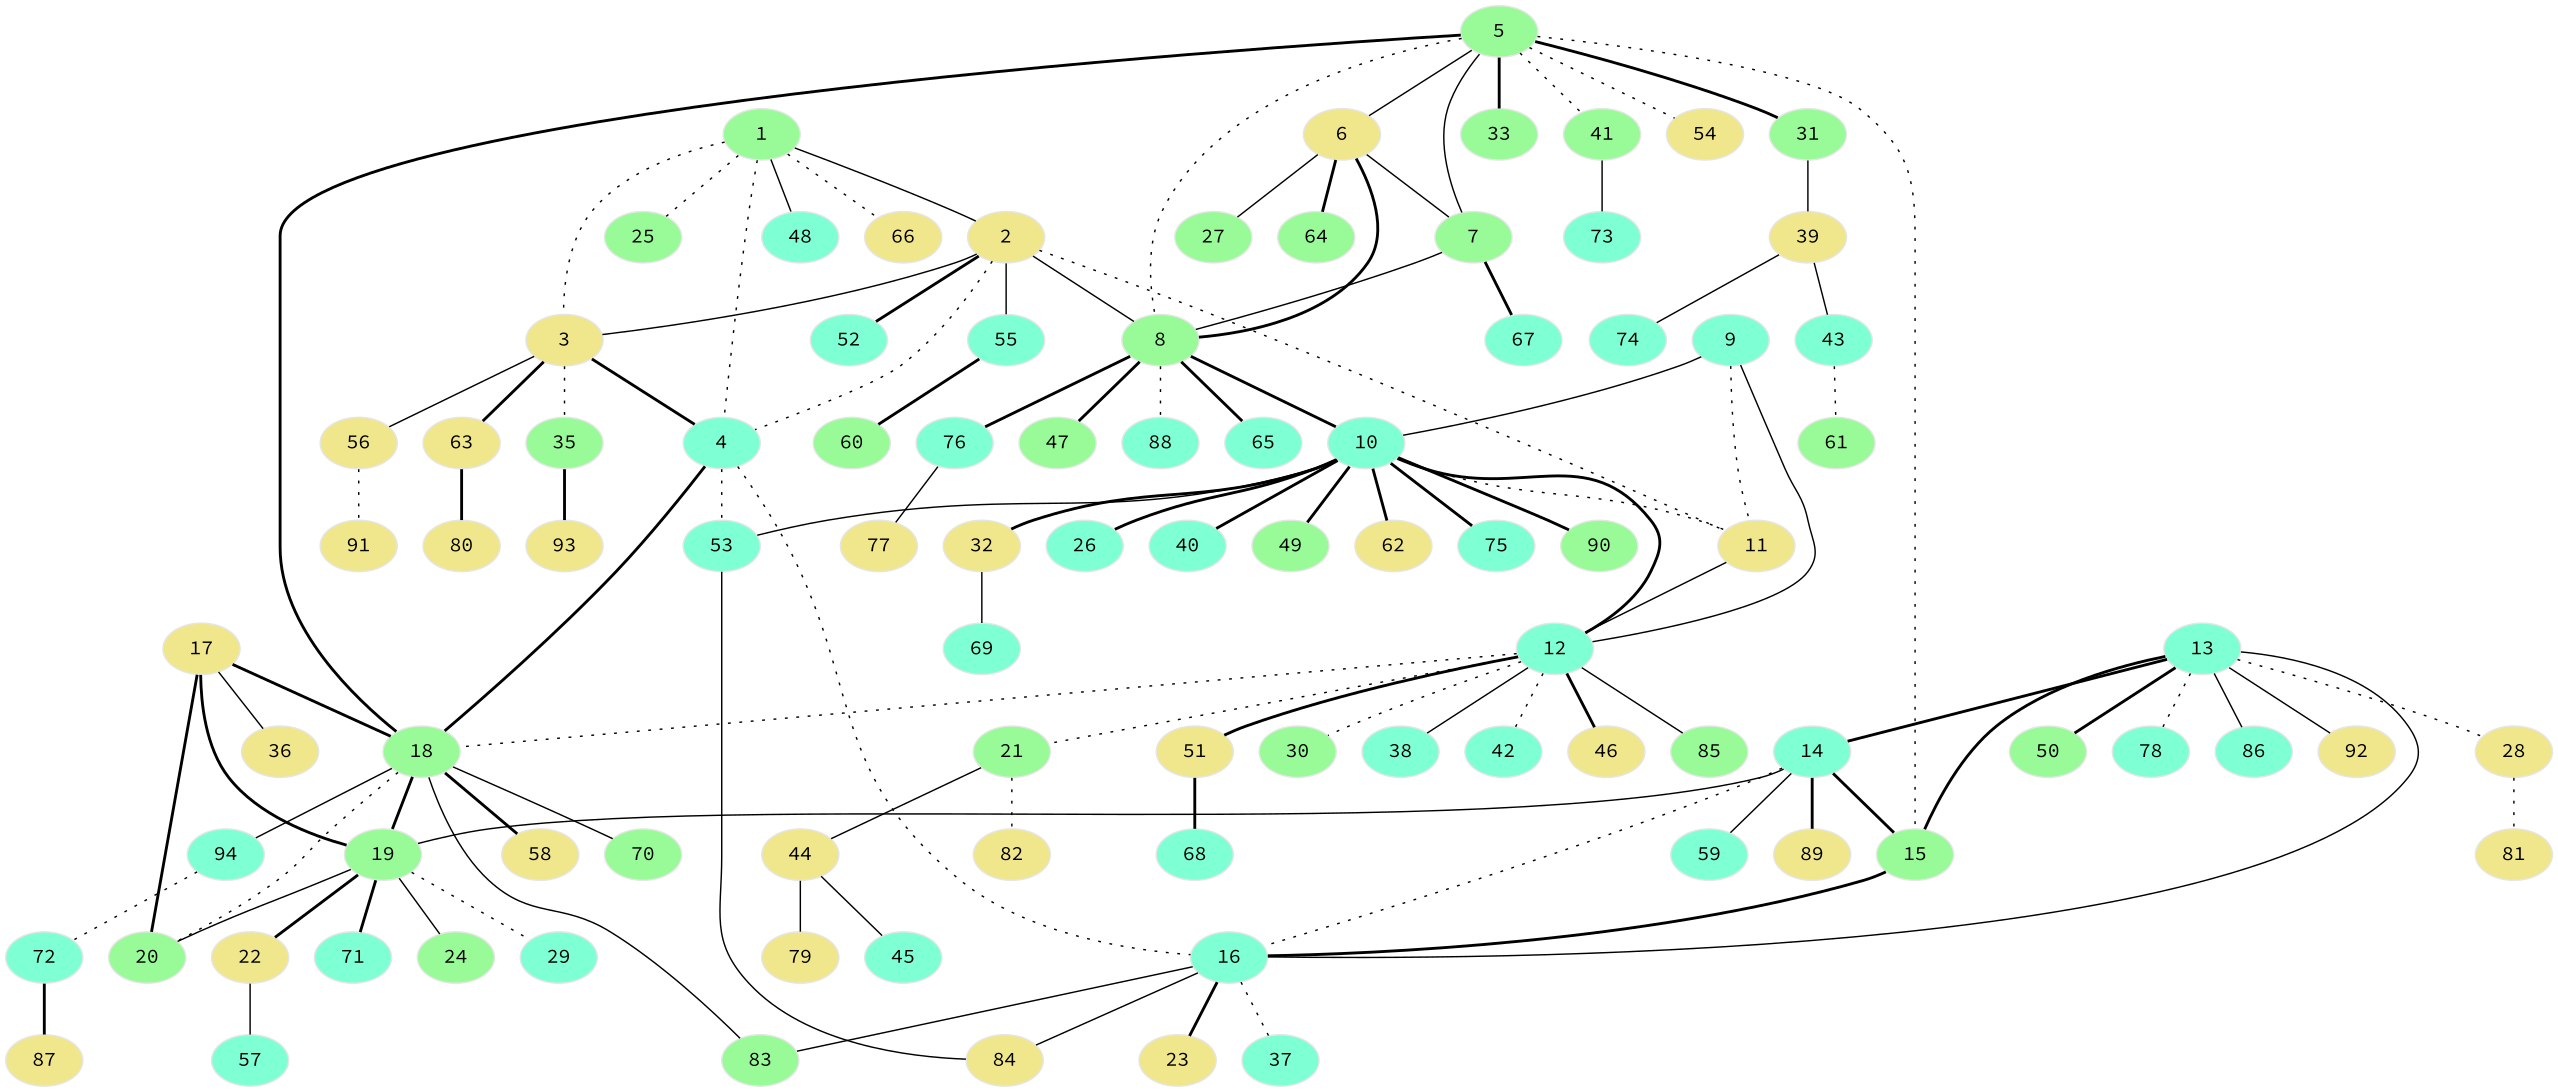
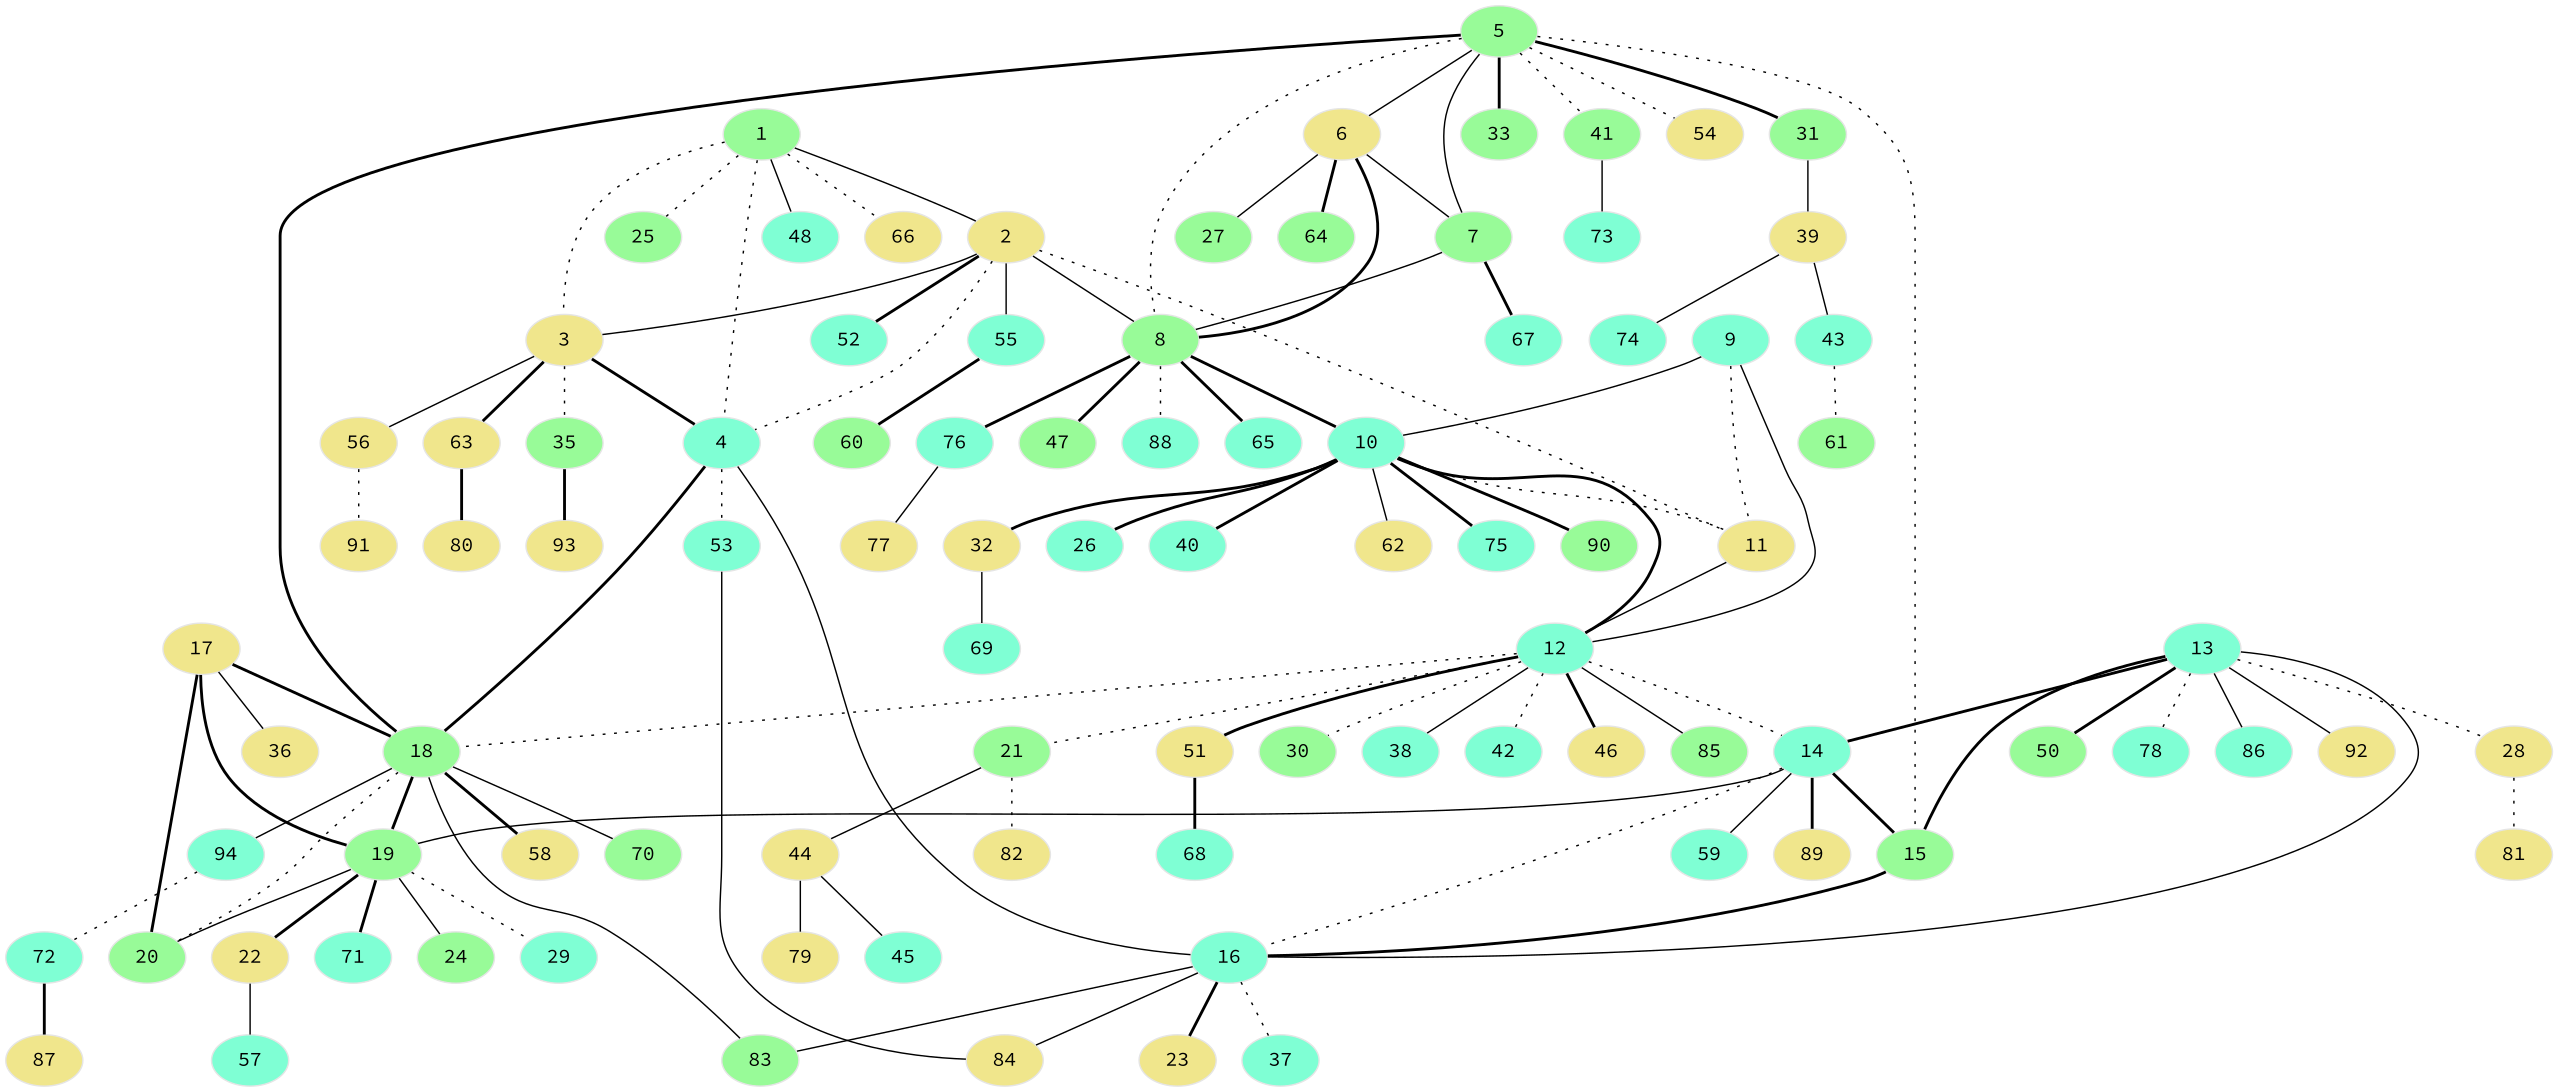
(1380, 495) -> (1380, 495)
(1048, 503) -> none
(1291, 546) -> none
none -> (1686, 697)
(883, 795) -> (883, 795)
